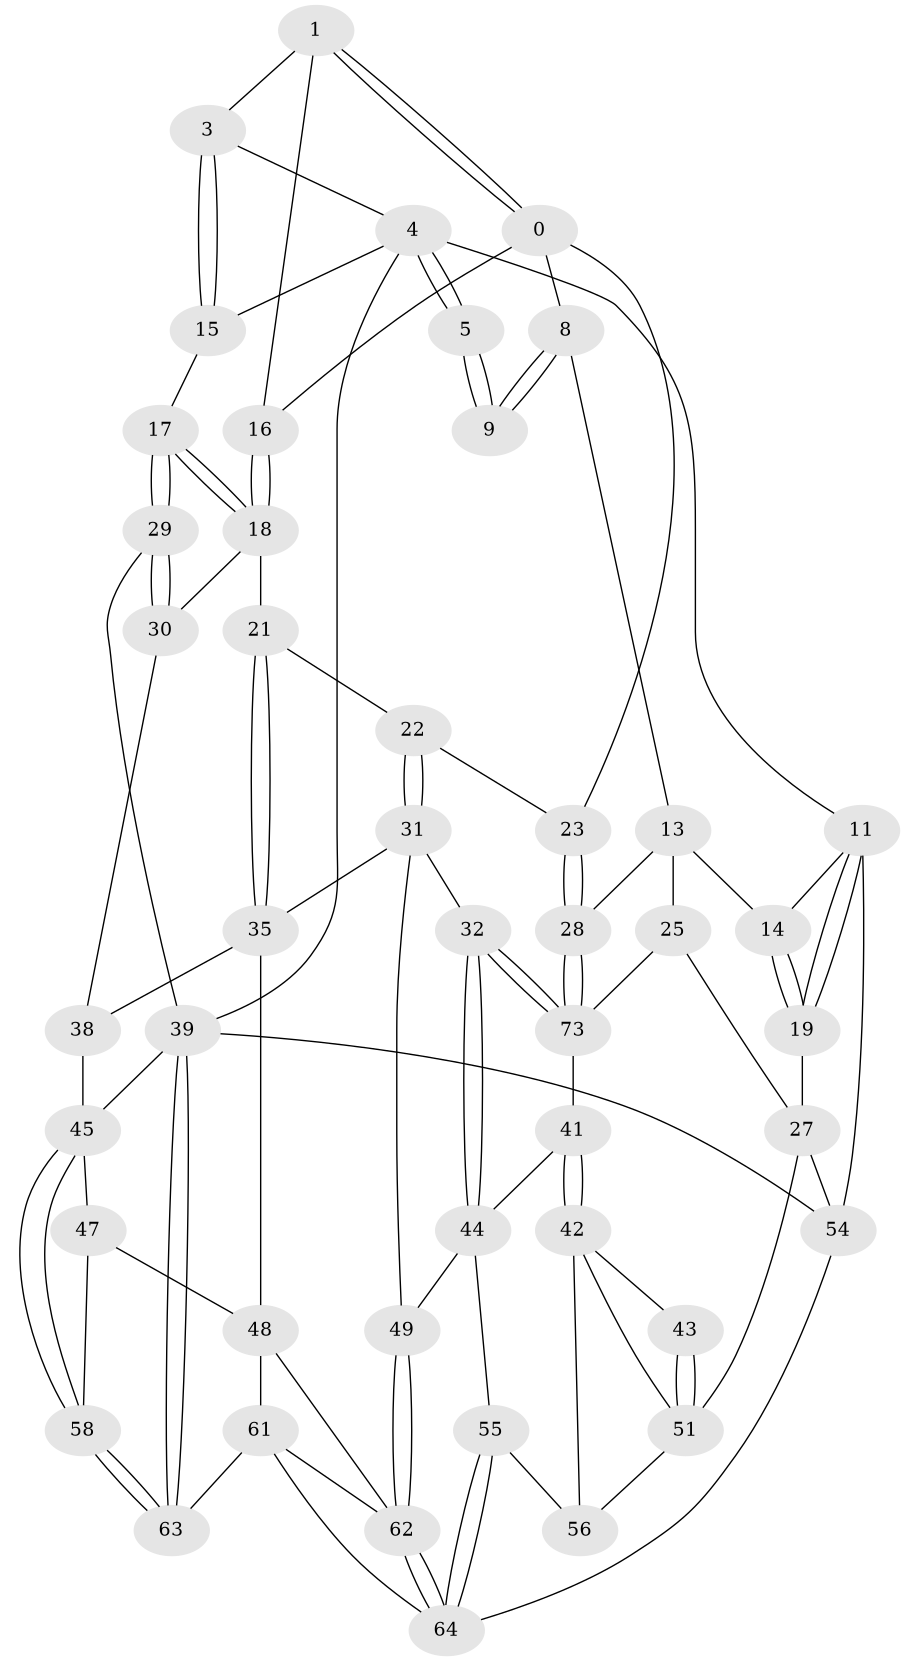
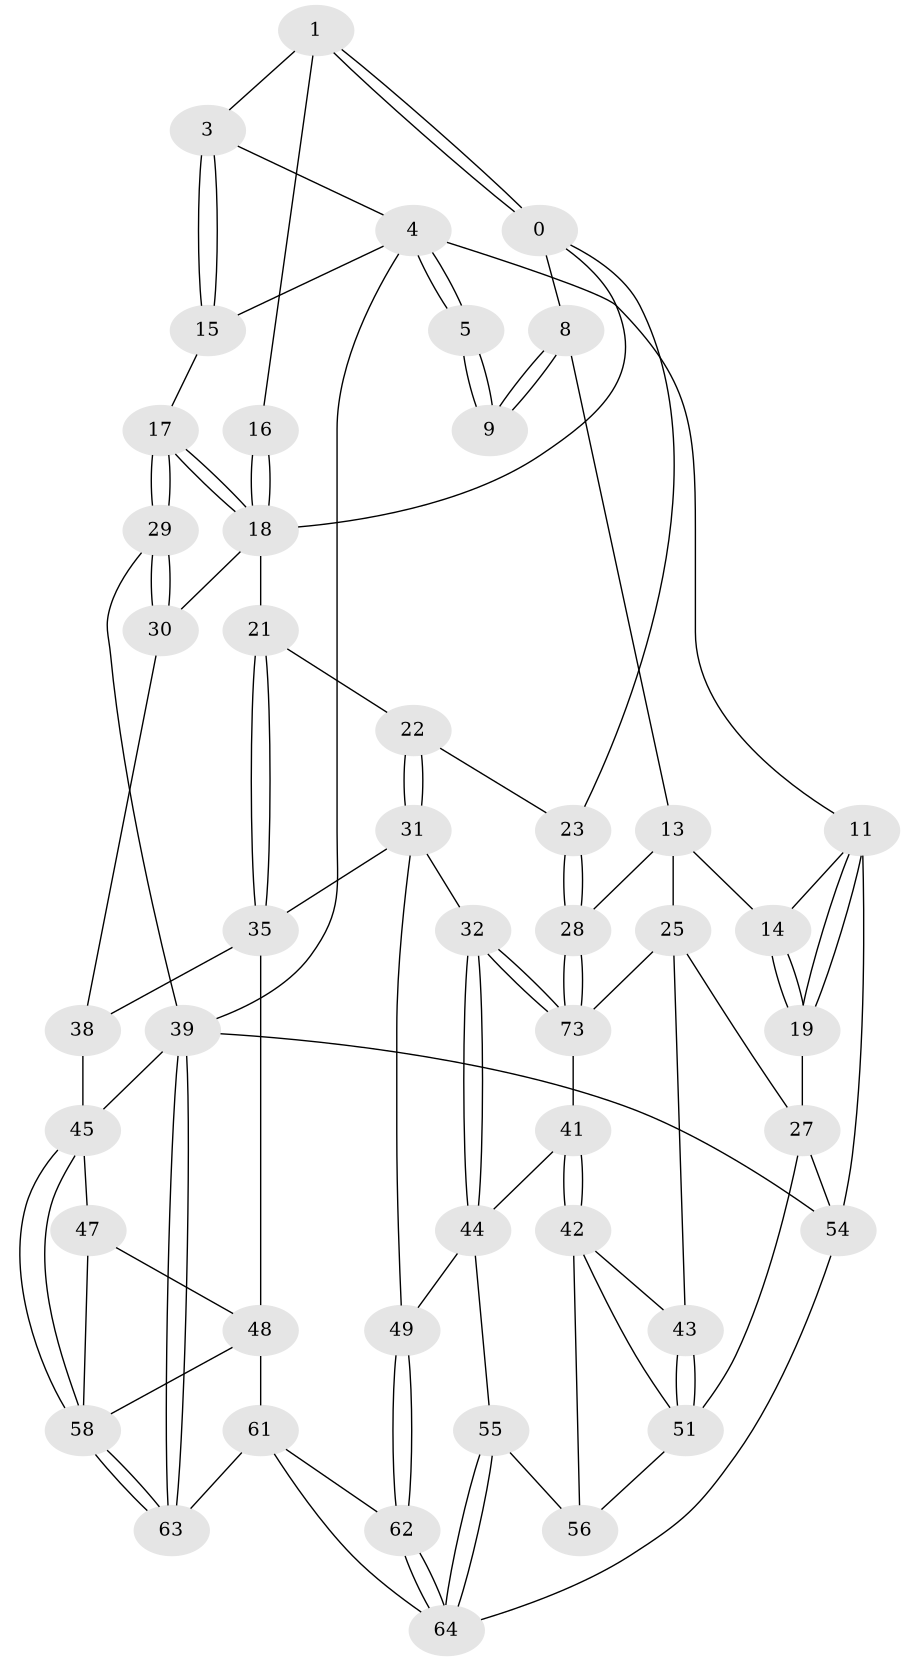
(393, 322) -> (544, 453)
none -> (679, 1113)
(332, 1431) -> (157, 1389)
